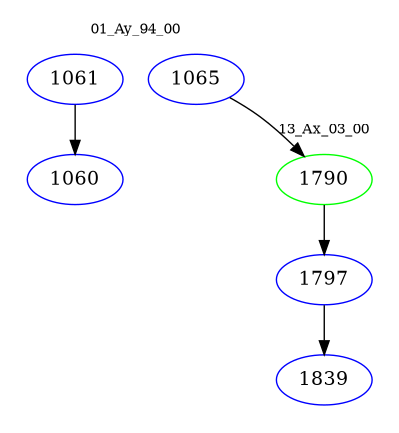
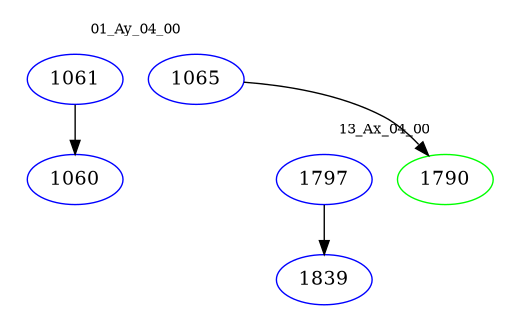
(136, 30) -> (136, 30)
(324, 130) -> (385, 130)
(324, 223) -> none
